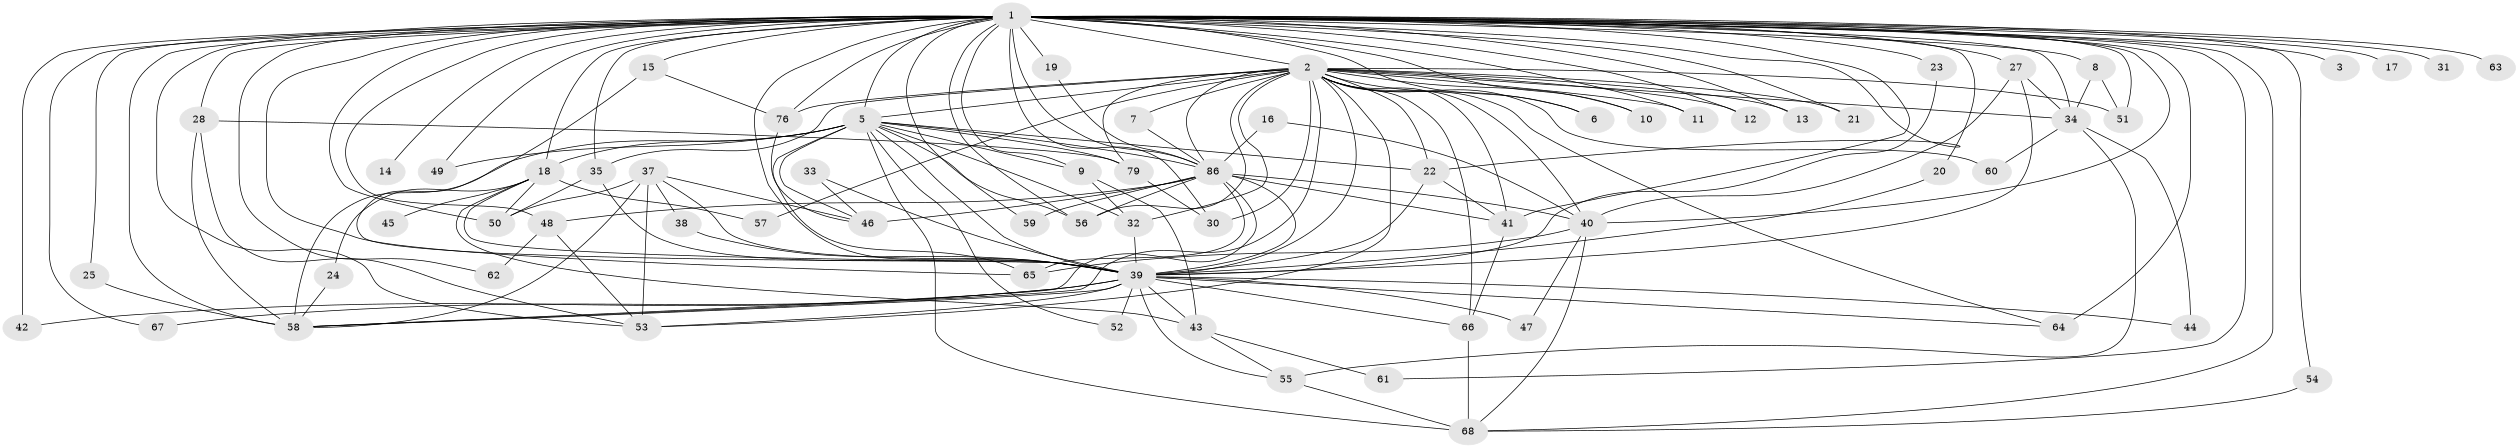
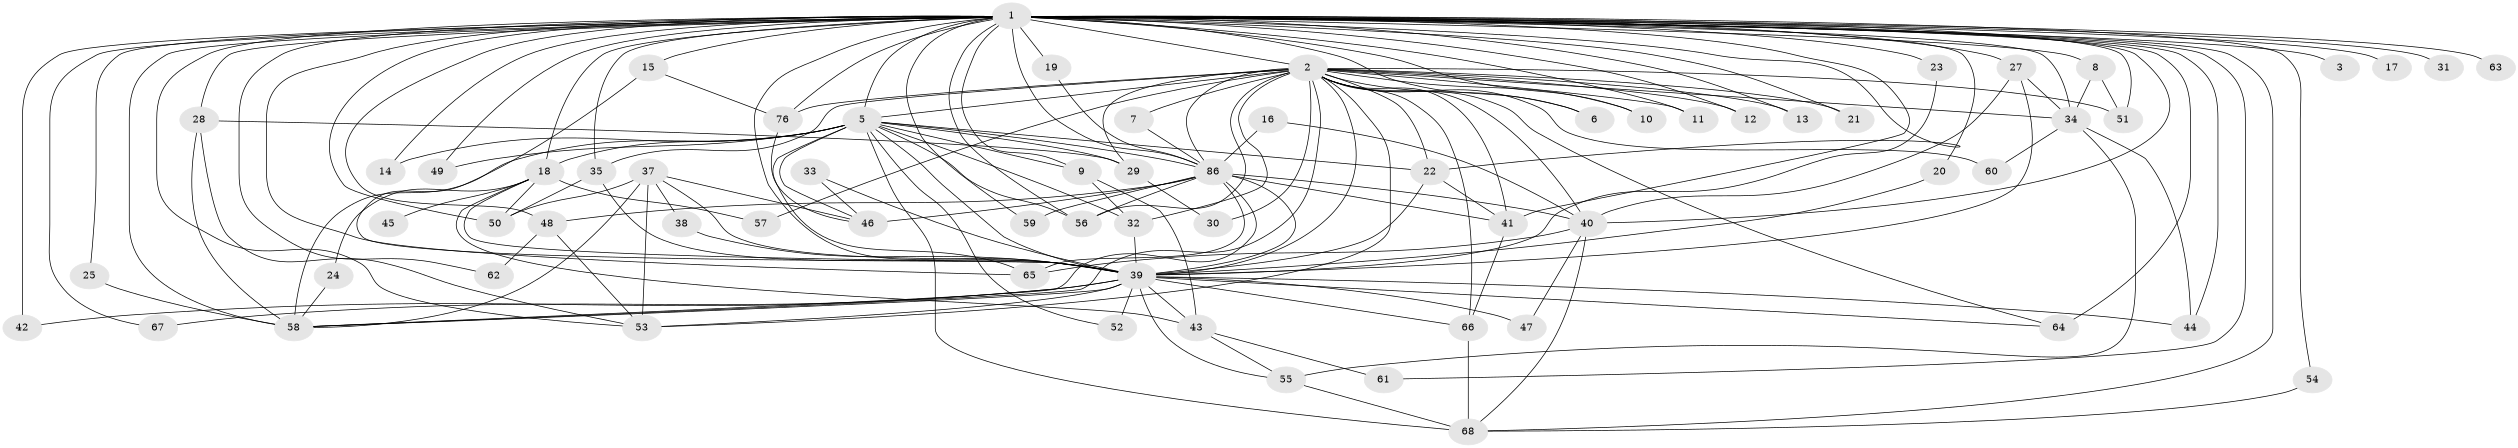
(1037, 130) -> (1746, 27)
none -> (599, 139)
(1134, 172) -> (1134, 172)
